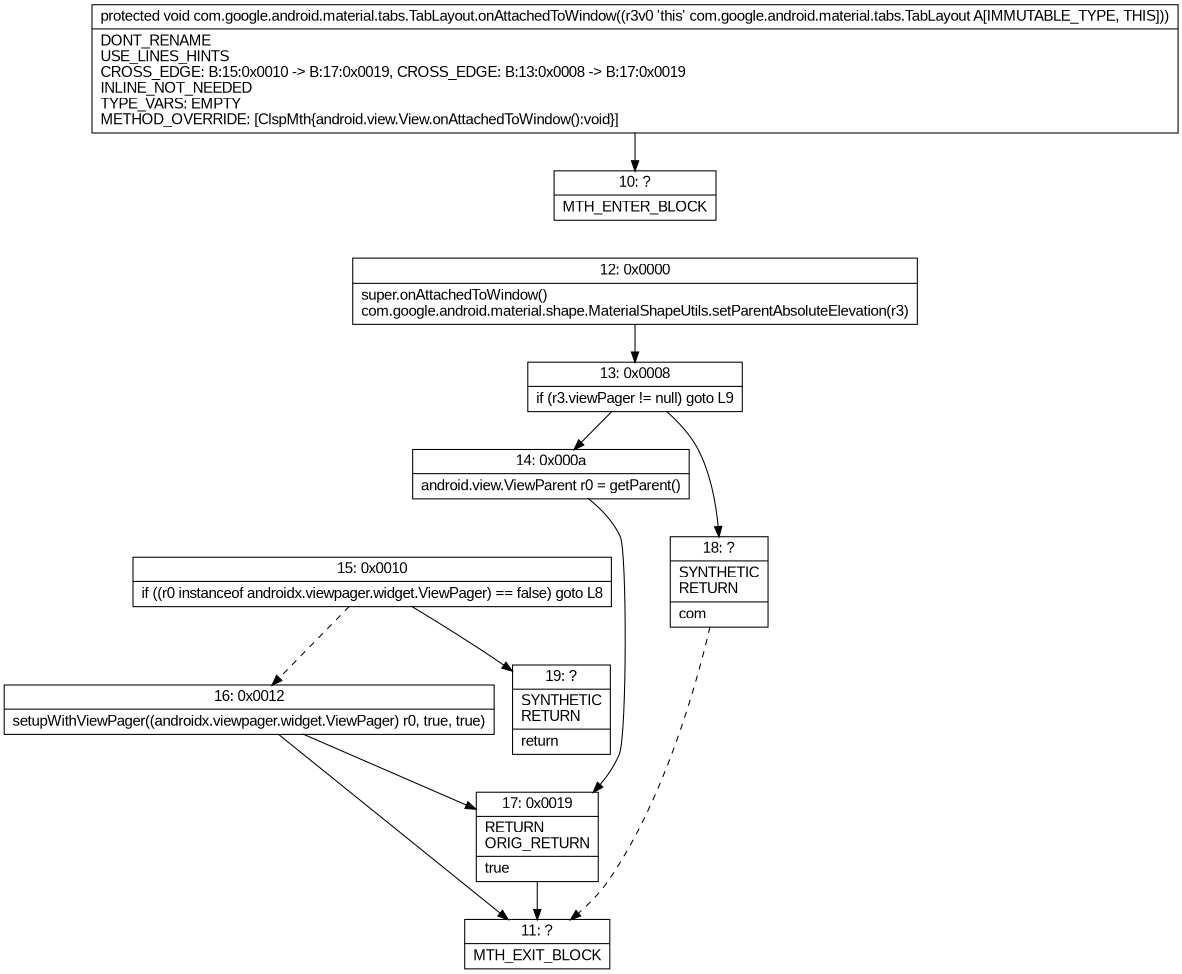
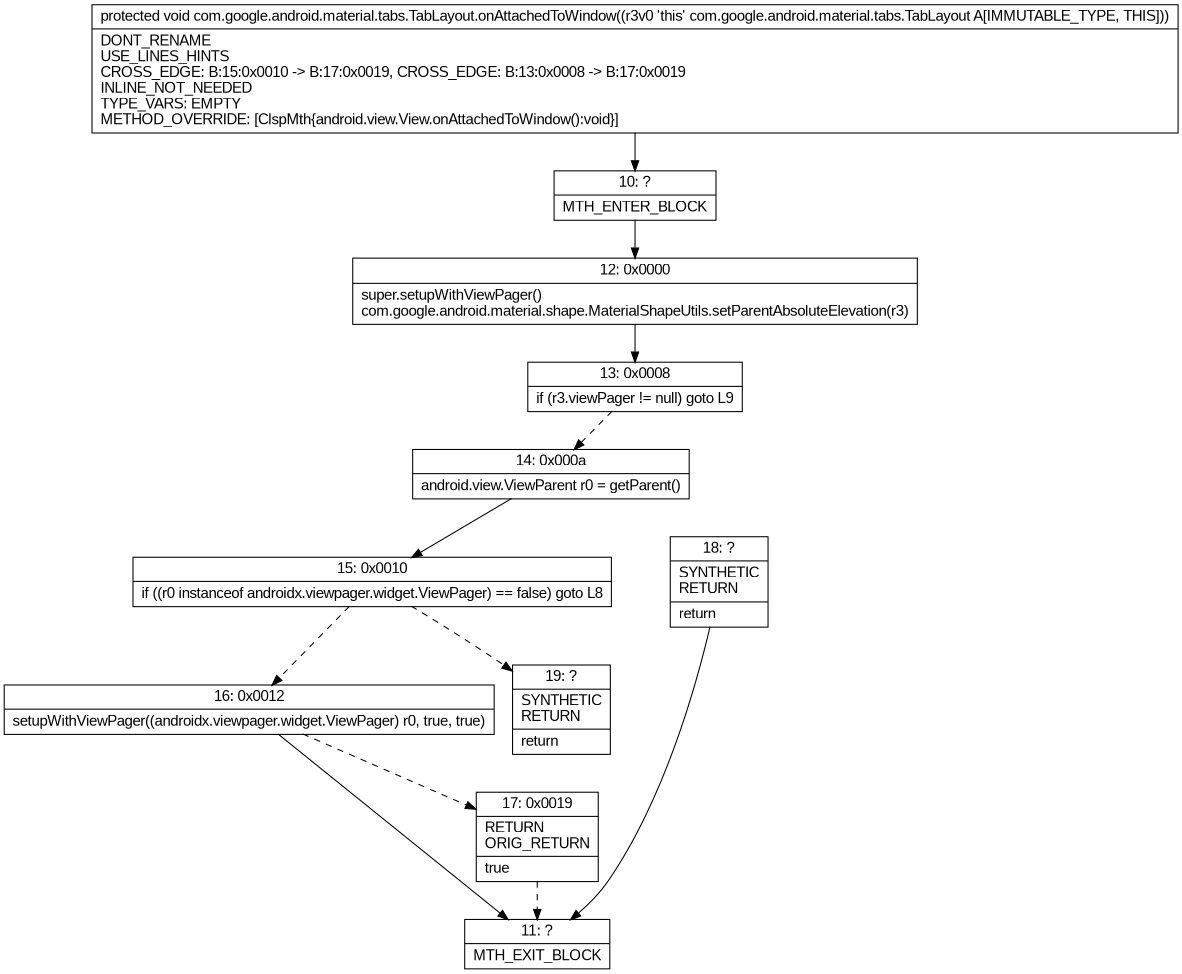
none -> (635, 234)
(455, 295) -> (452, 295)
(597, 427) -> (597, 427)
(704, 463) -> none
(693, 614) -> (698, 614)
(458, 635) -> (458, 635)
(625, 638) -> (466, 525)
(384, 769) -> (384, 769)
(662, 779) -> (662, 779)
(537, 895) -> (537, 895)
